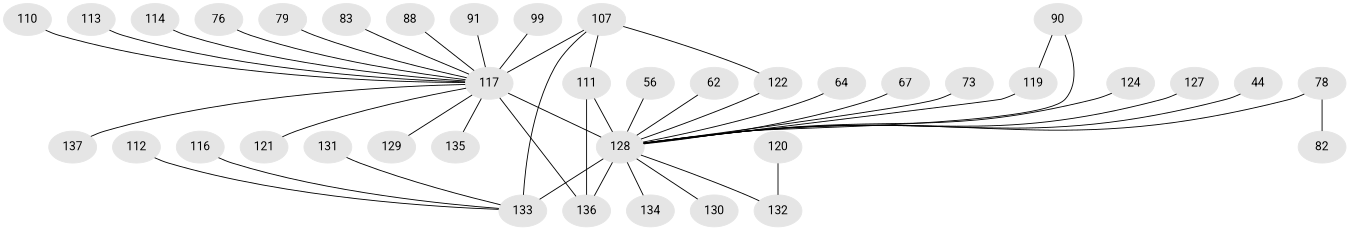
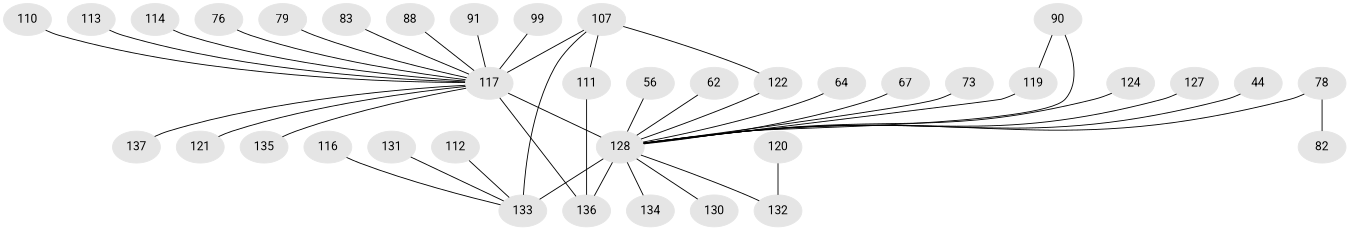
(603, 115) -> none
(392, 147) -> none
